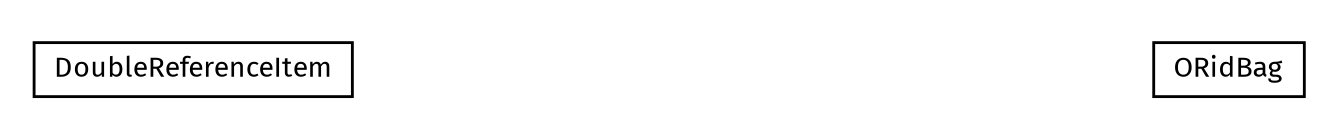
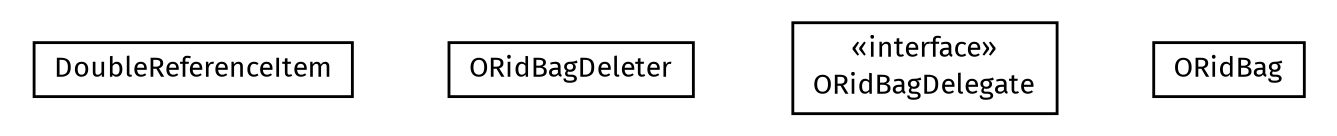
none -> (571, 68)
none -> (924, 68)
